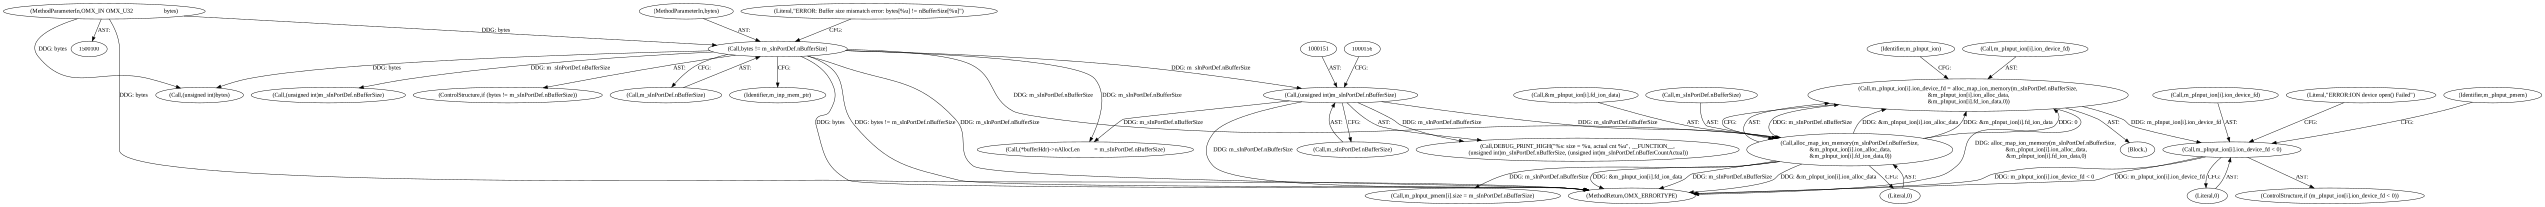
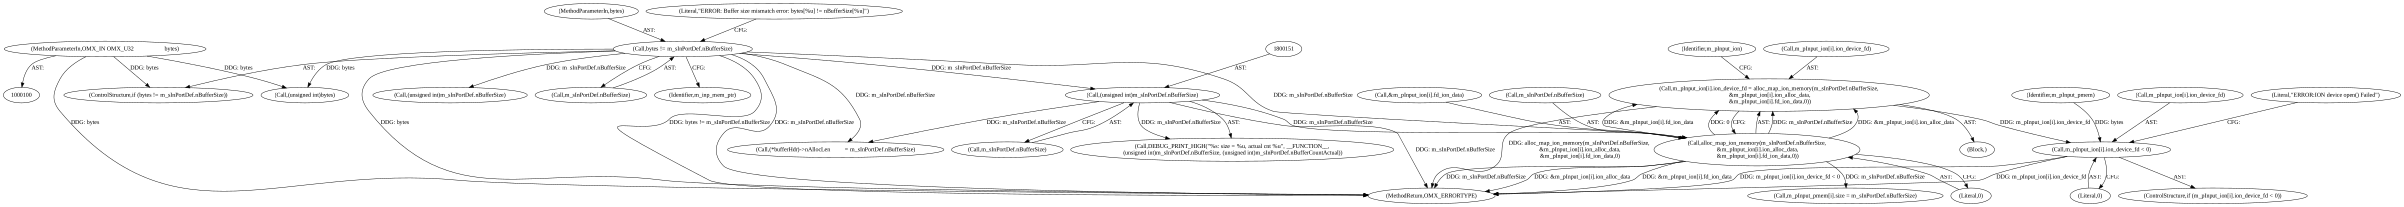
(448, 31) -> (130, 71)
(89, 49) -> (21, 95)
(1319, 49) -> (1284, 49)
(1362, 49) -> none
(2408, 122) -> (2109, 122)
